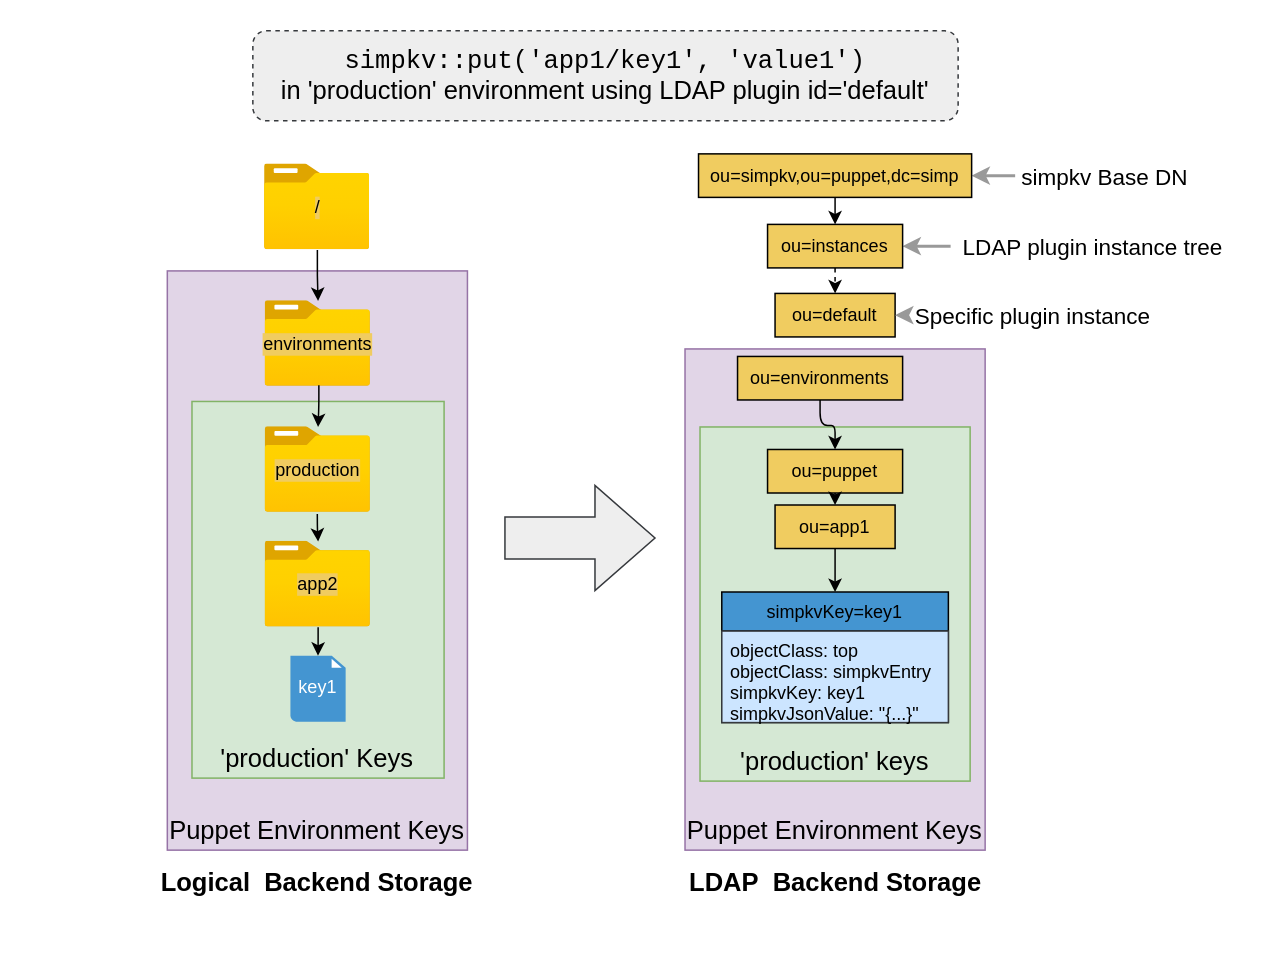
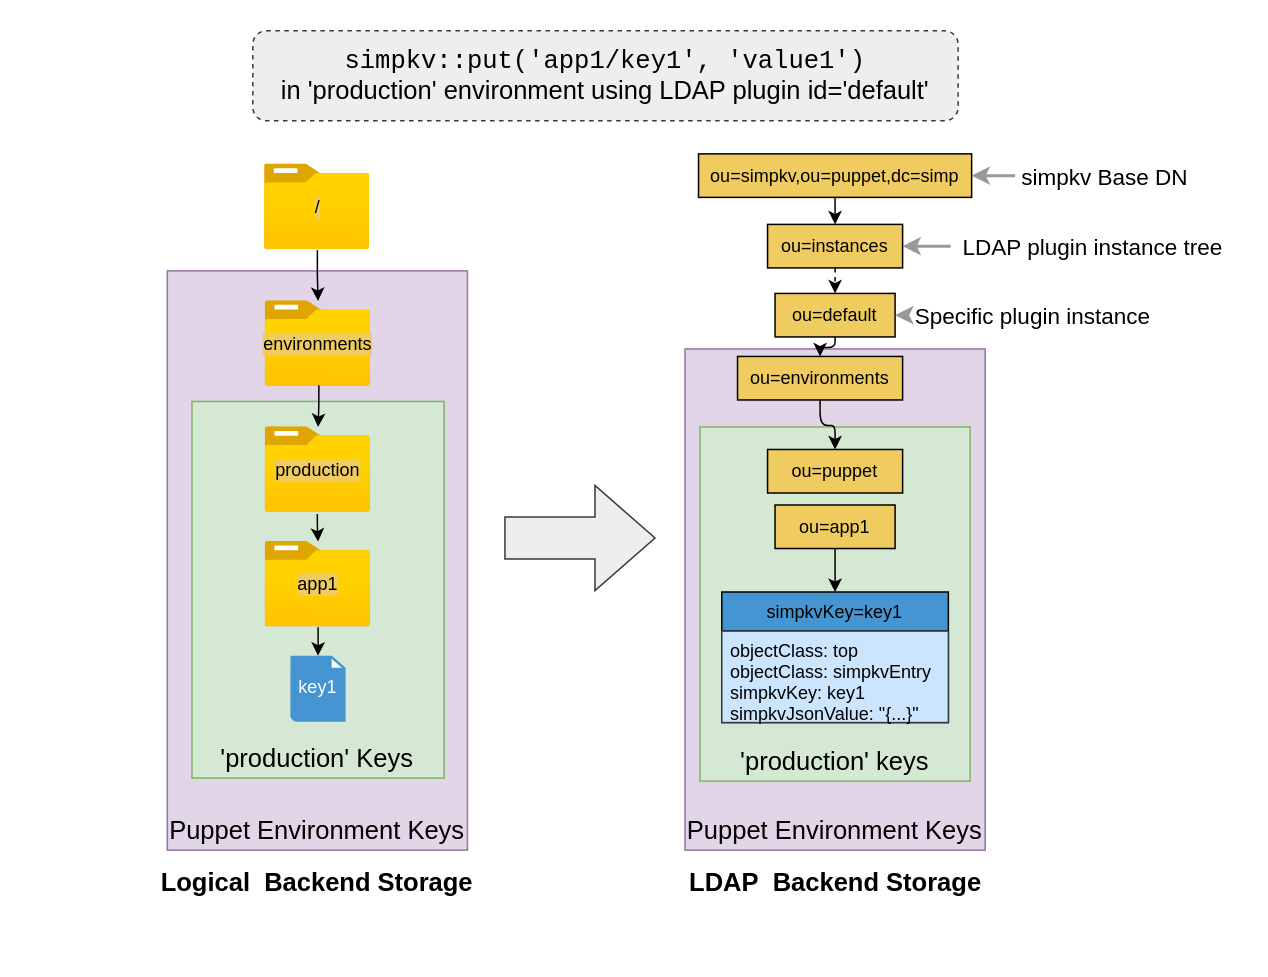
none -> (829, 347)
(835, 494) -> none
(318, 584) -> (318, 584)
